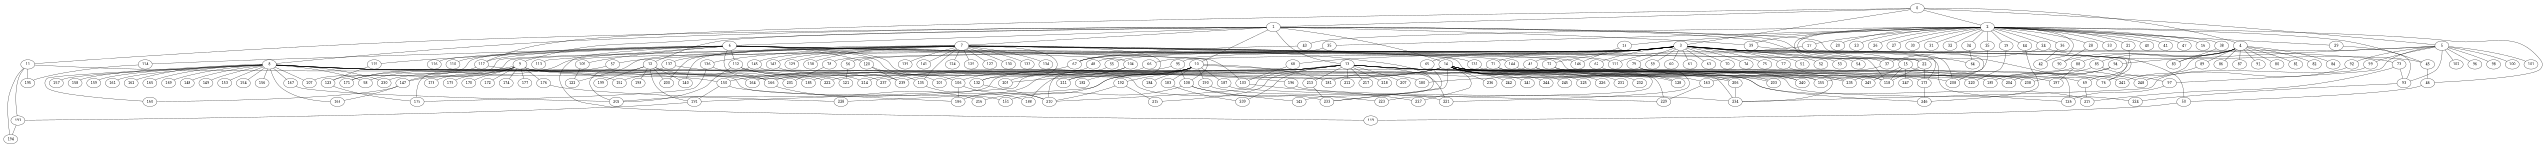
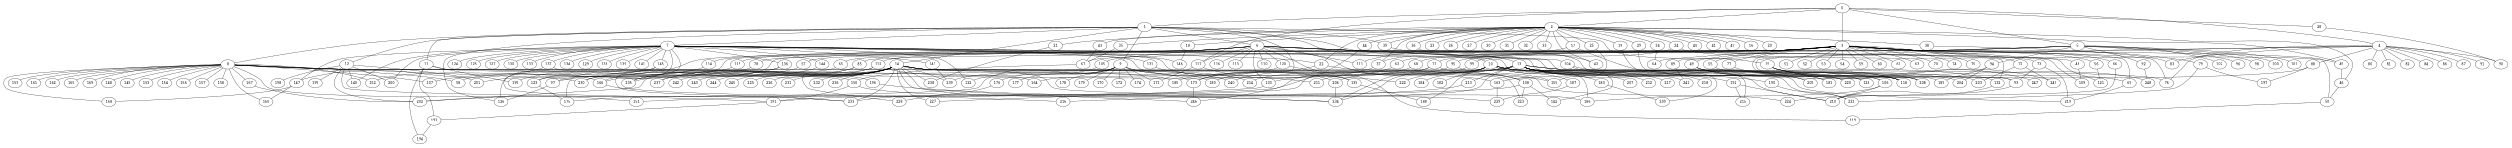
(2040, 33) -> (2081, 18)
none -> (739, 74)
